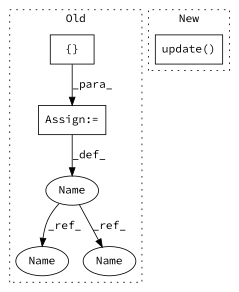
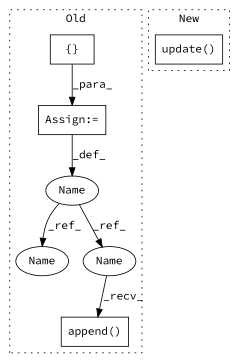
none -> (95, 332)
